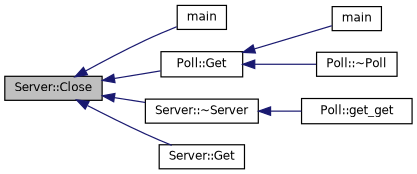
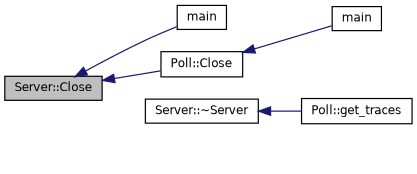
(202, 64) -> (202, 64)
(357, 64) -> none
(130, 100) -> none
(357, 111) -> (357, 111)
(202, 157) -> none
